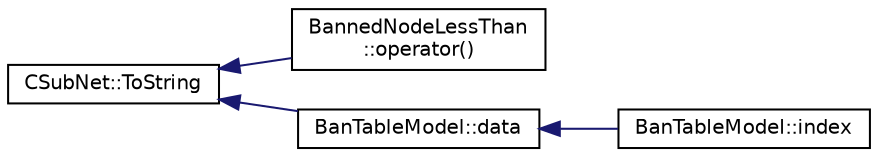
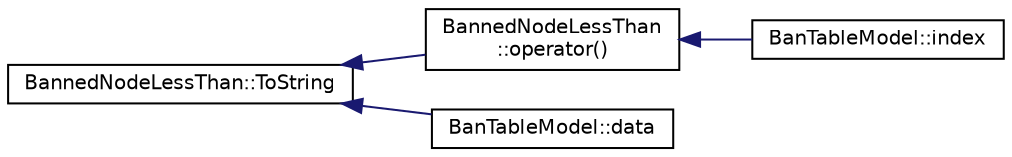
(114, 84) -> (180, 84)
(589, 129) -> (726, 40)
